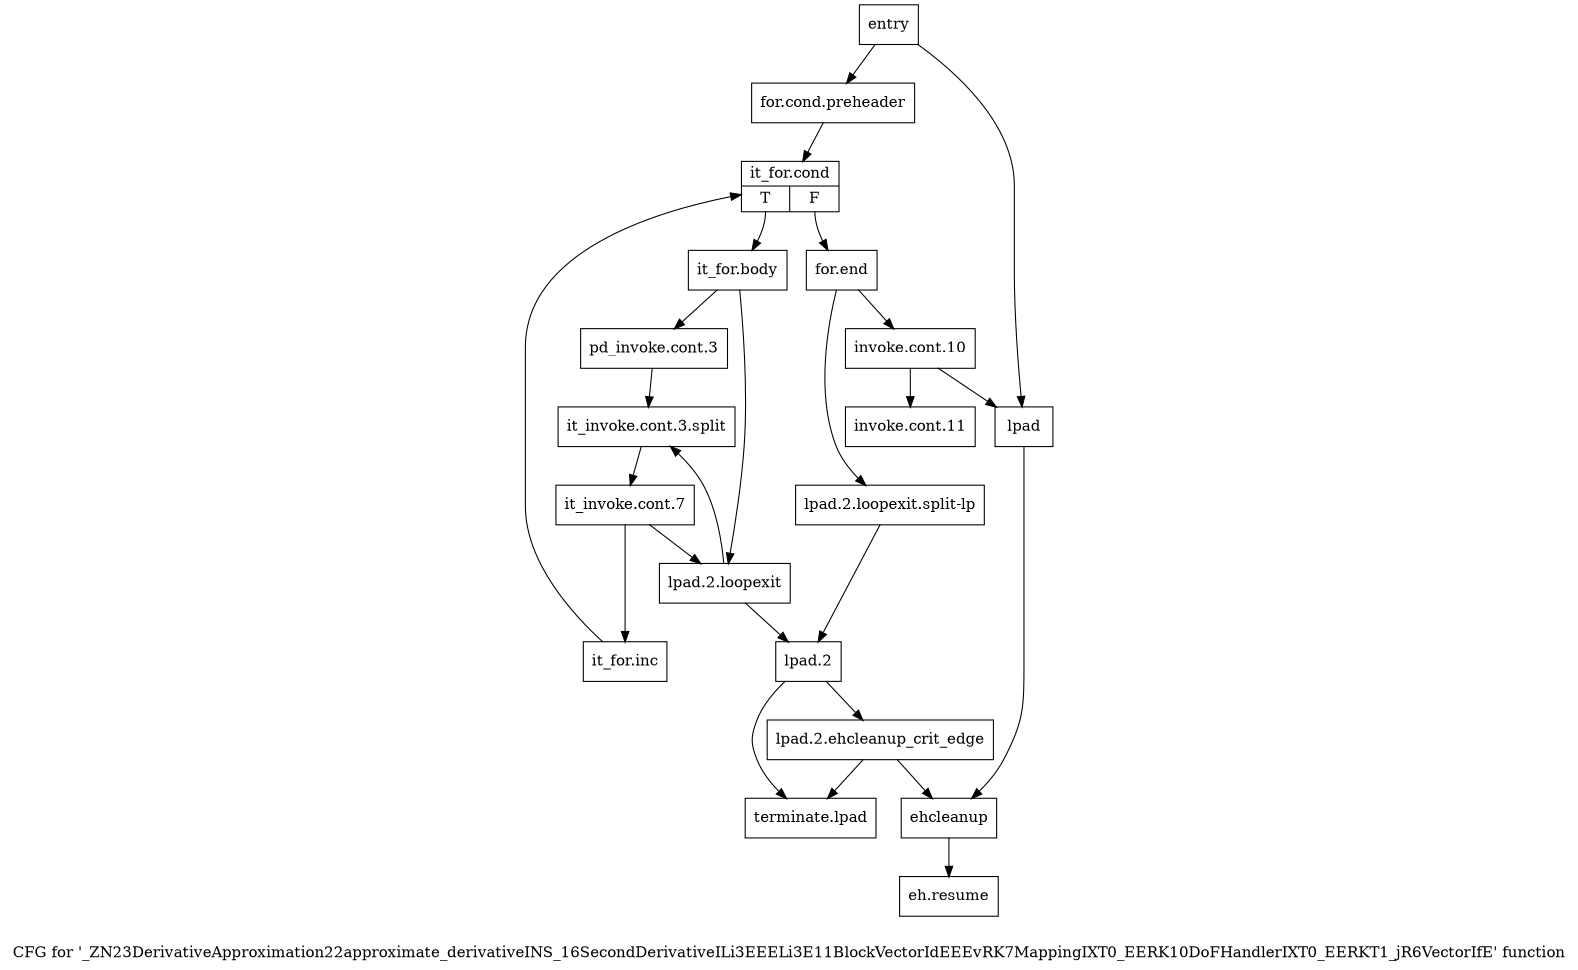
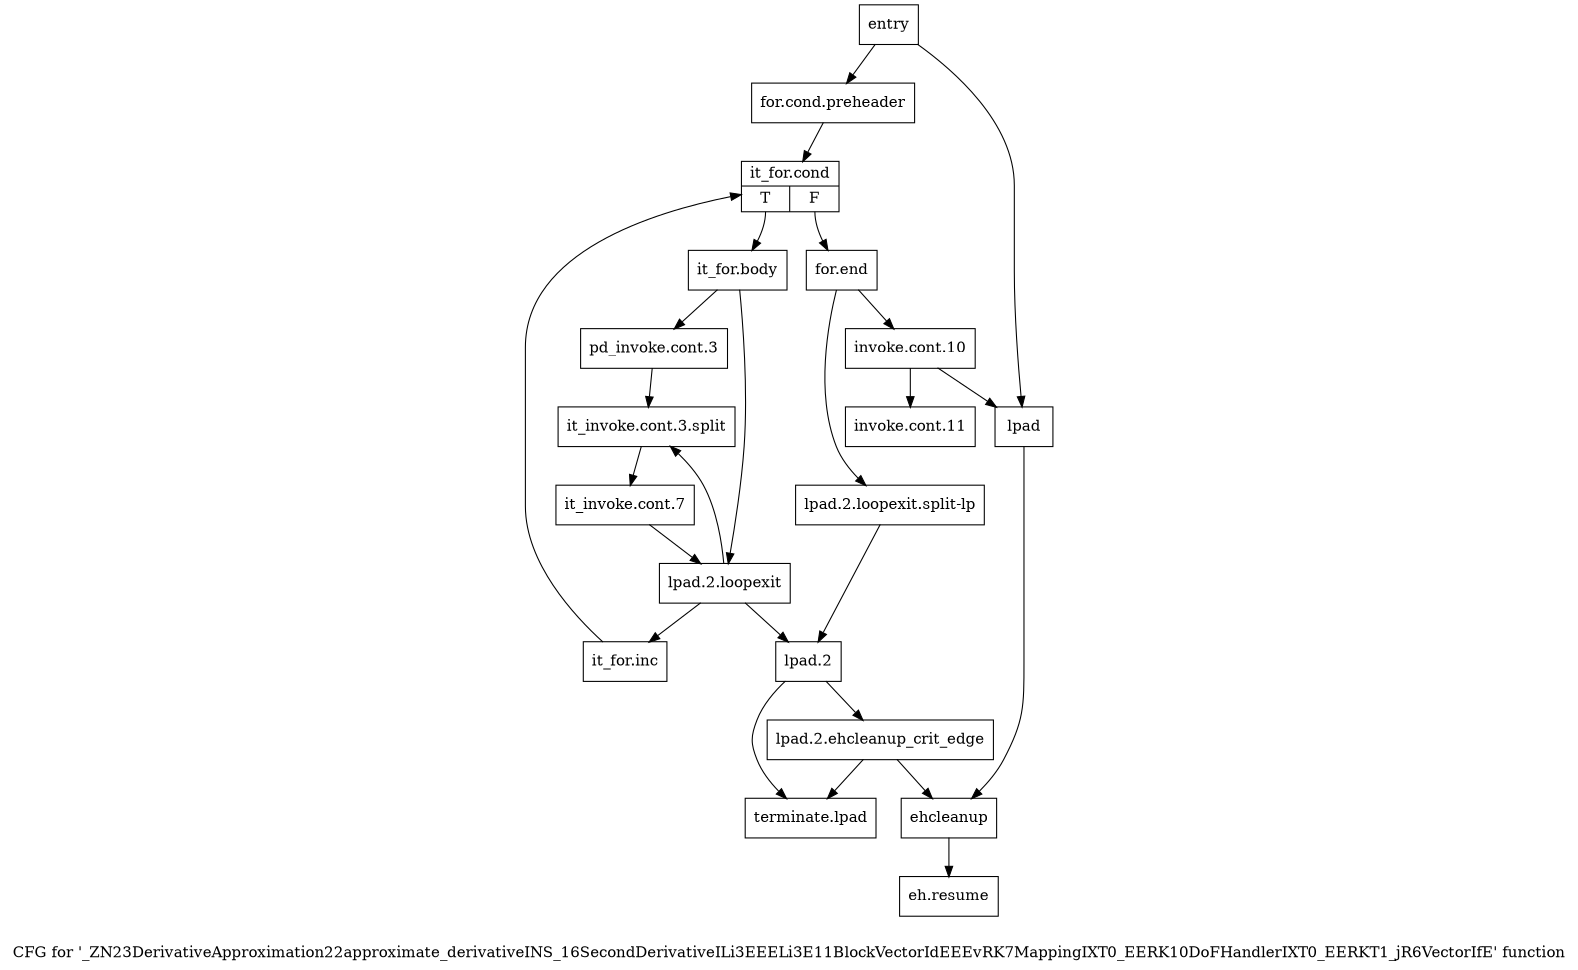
(625, 578) -> (679, 619)
